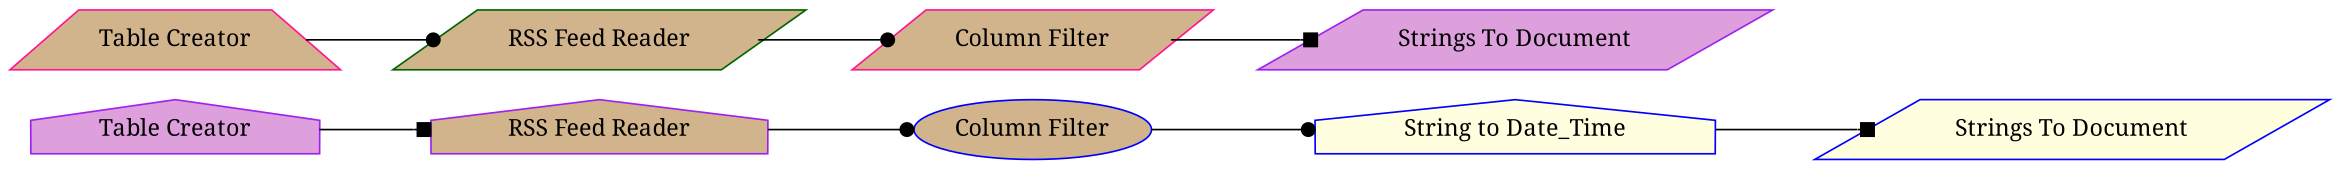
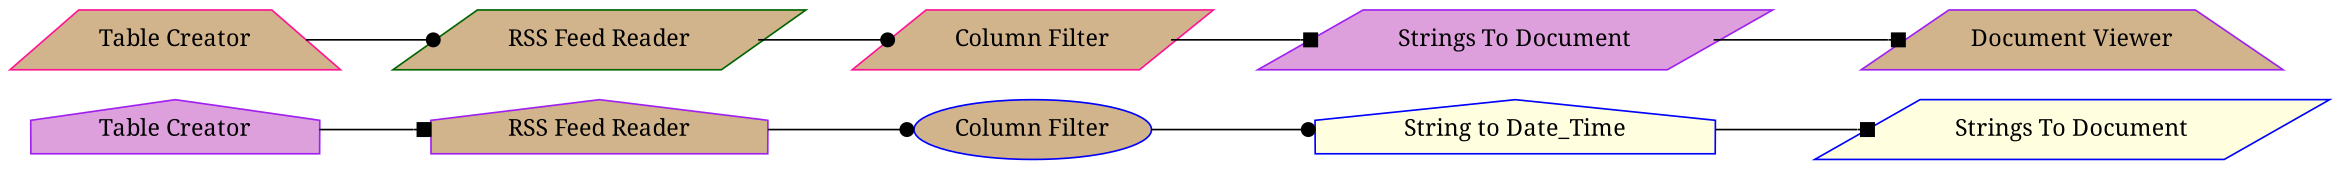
none -> (2072, 40)
